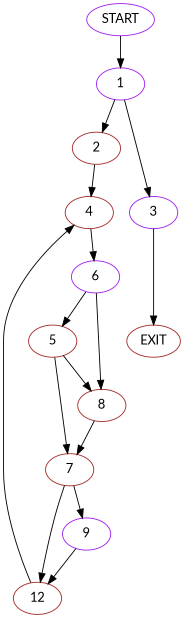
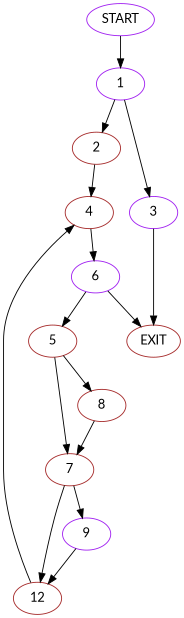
(98, 337) -> (121, 305)
